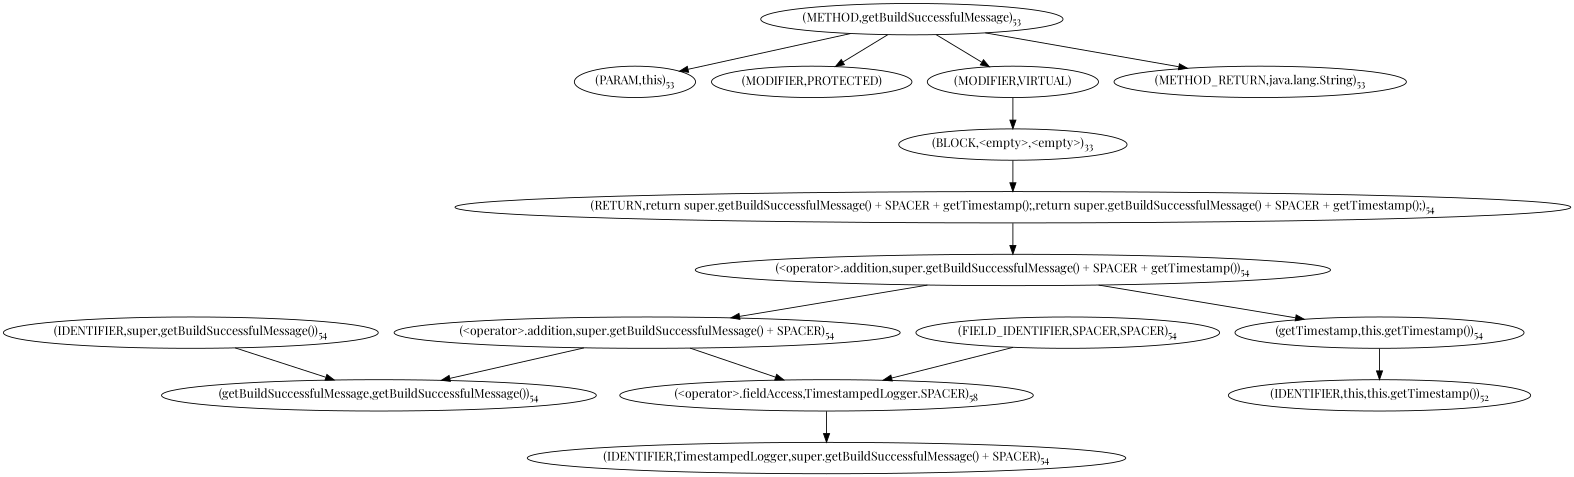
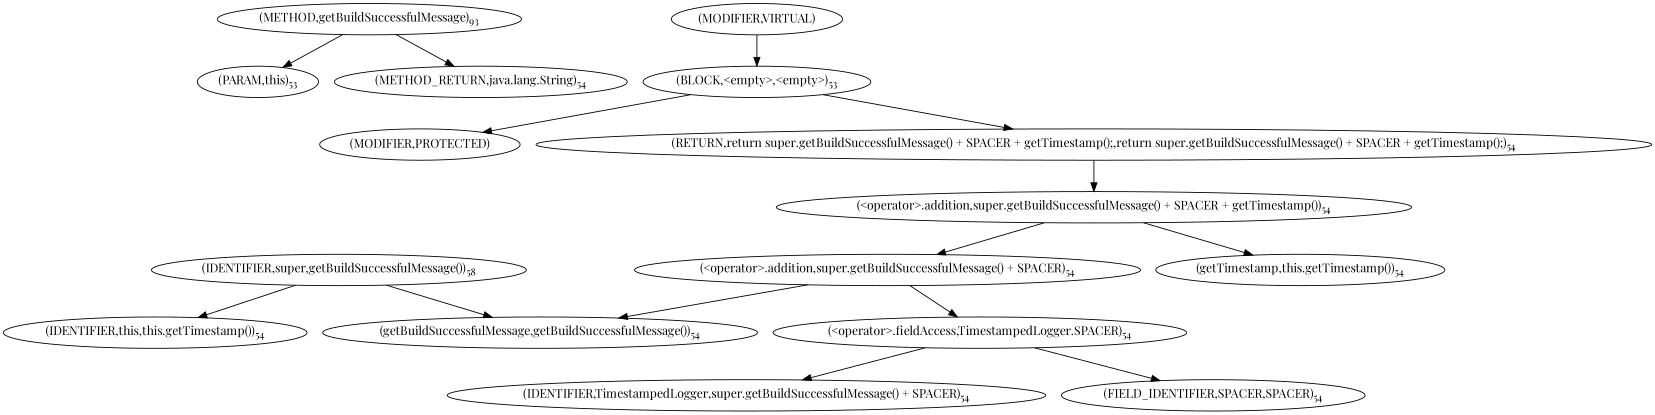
(1017, 18) -> (474, 18)
(865, 48) -> (591, 113)
(959, 48) -> none
(1361, 81) -> (582, 81)
(1089, 143) -> (833, 81)
(323, 331) -> (471, 269)
(1379, 360) -> (251, 300)
(952, 363) -> (1093, 363)
(974, 394) -> (1127, 331)
(1484, 394) -> (260, 331)
